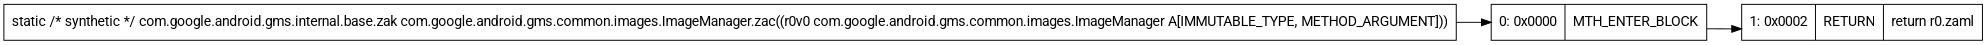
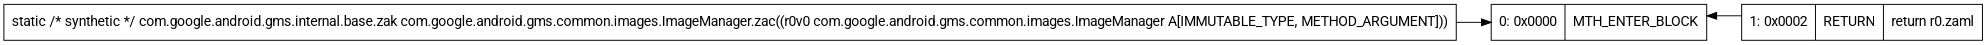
(1719, 29) -> (1729, 16)
